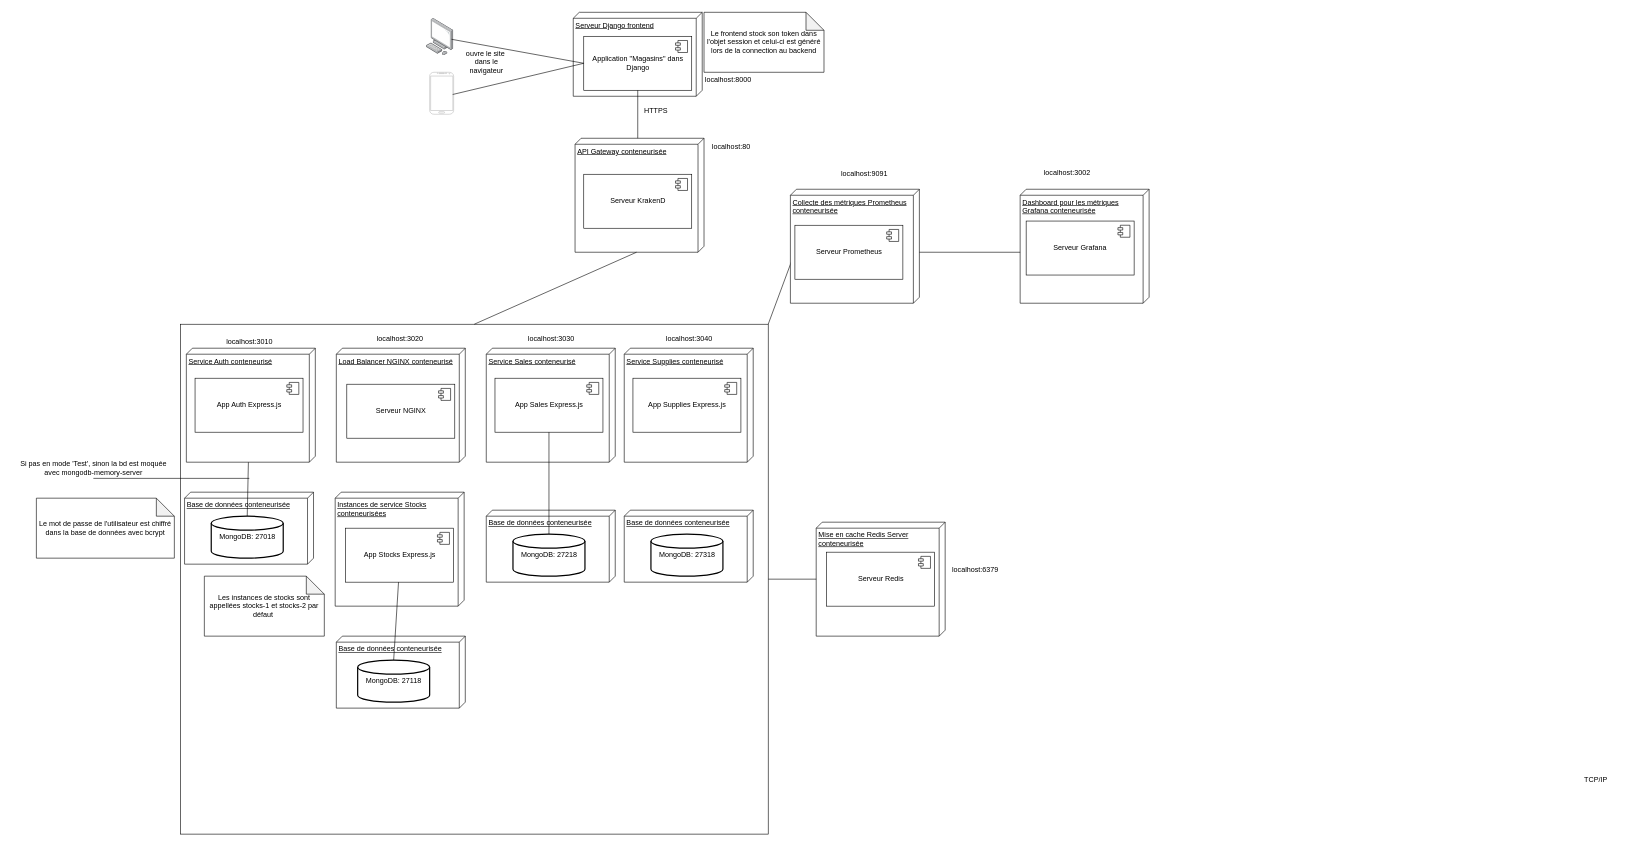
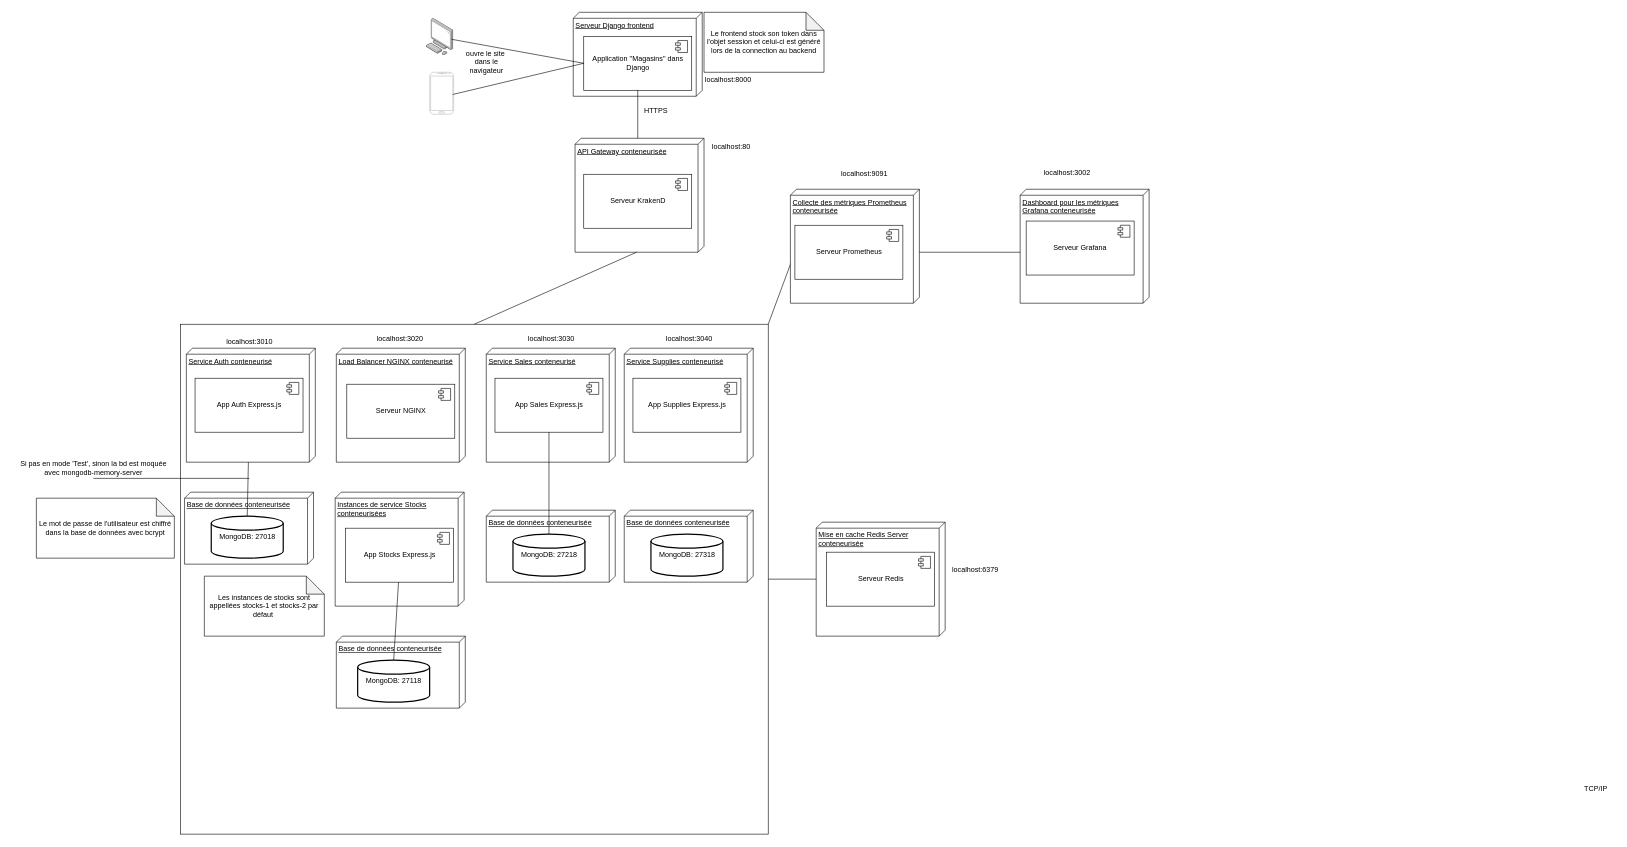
(1596, 780) -> (1596, 789)
